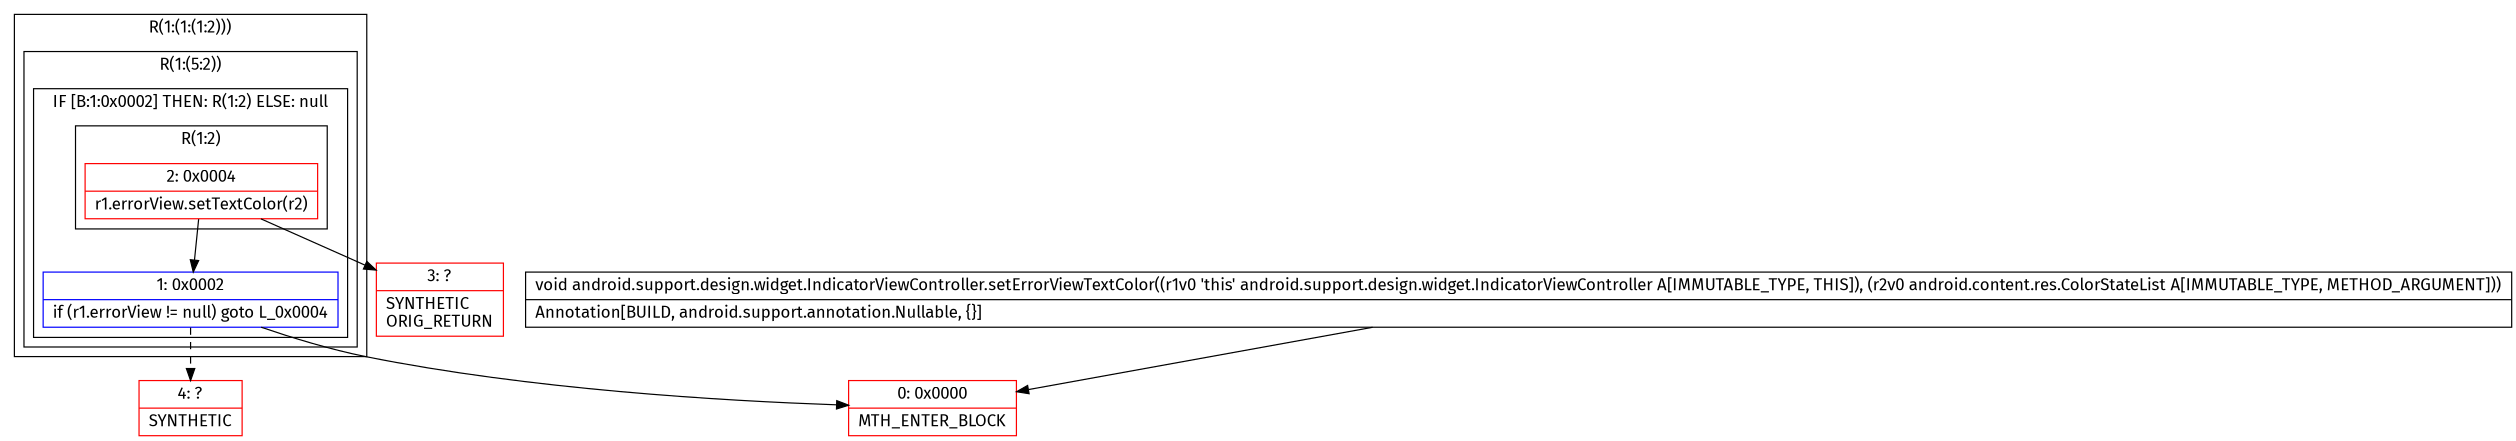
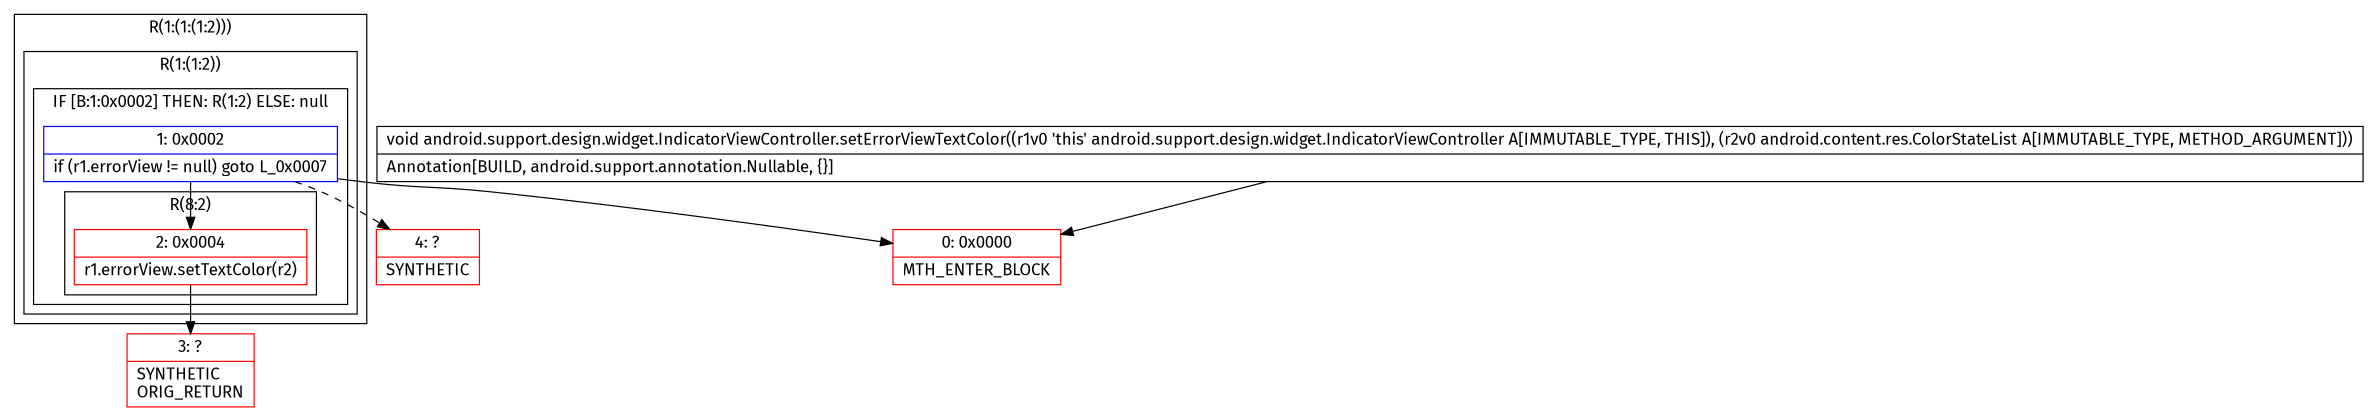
(191, 65) -> (191, 65)
(201, 140) -> (191, 206)
(197, 240) -> (191, 199)
(191, 313) -> (191, 167)
